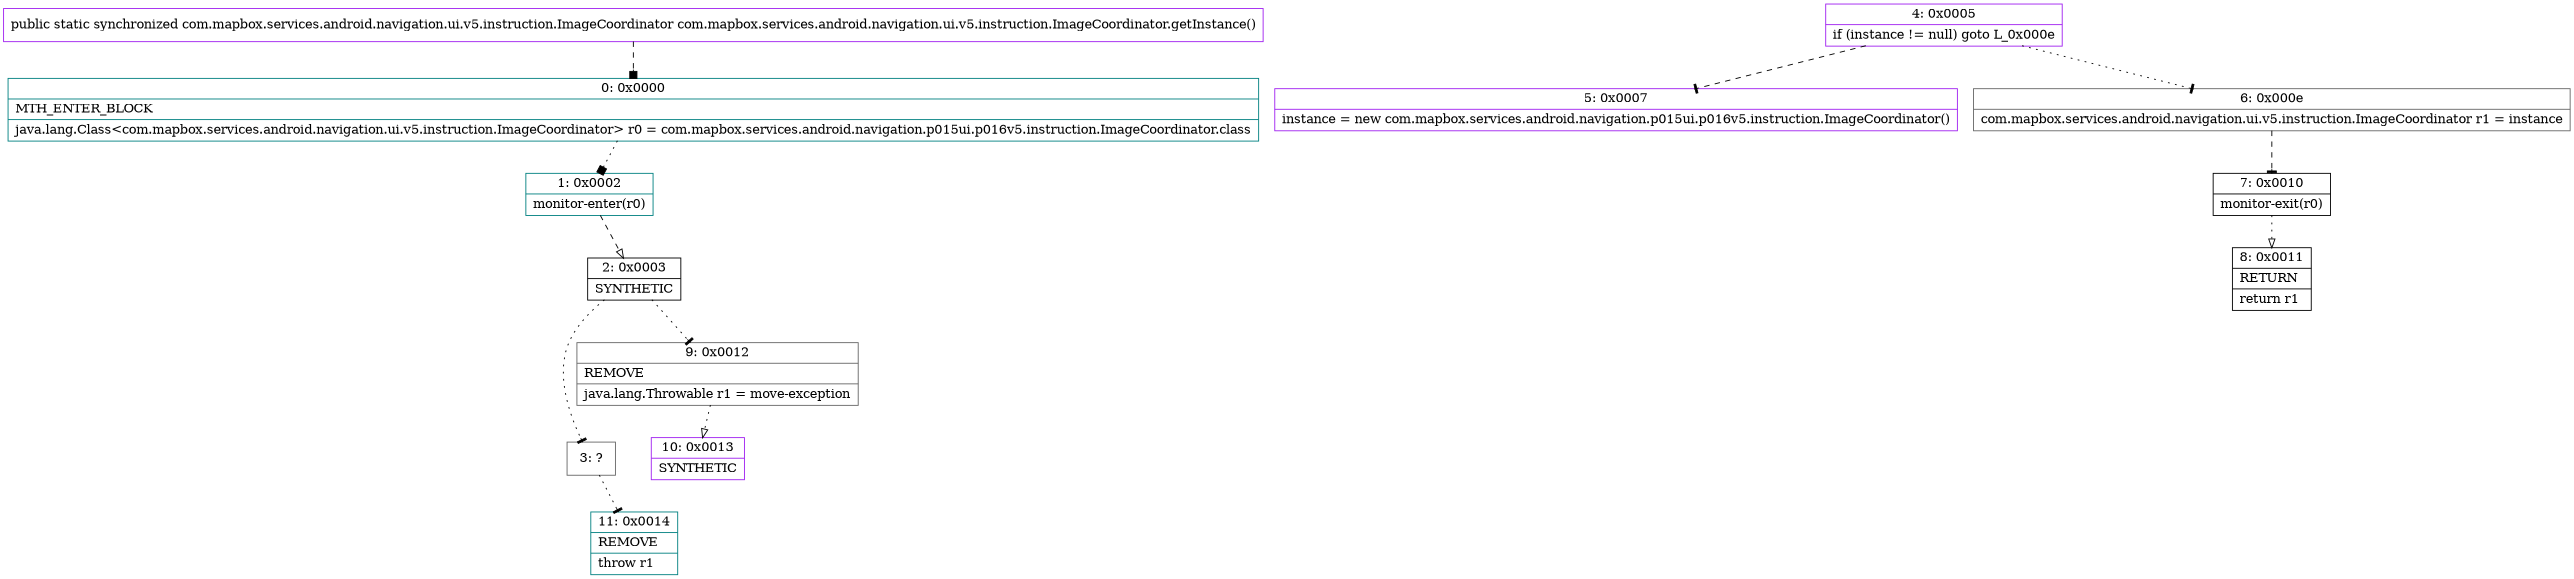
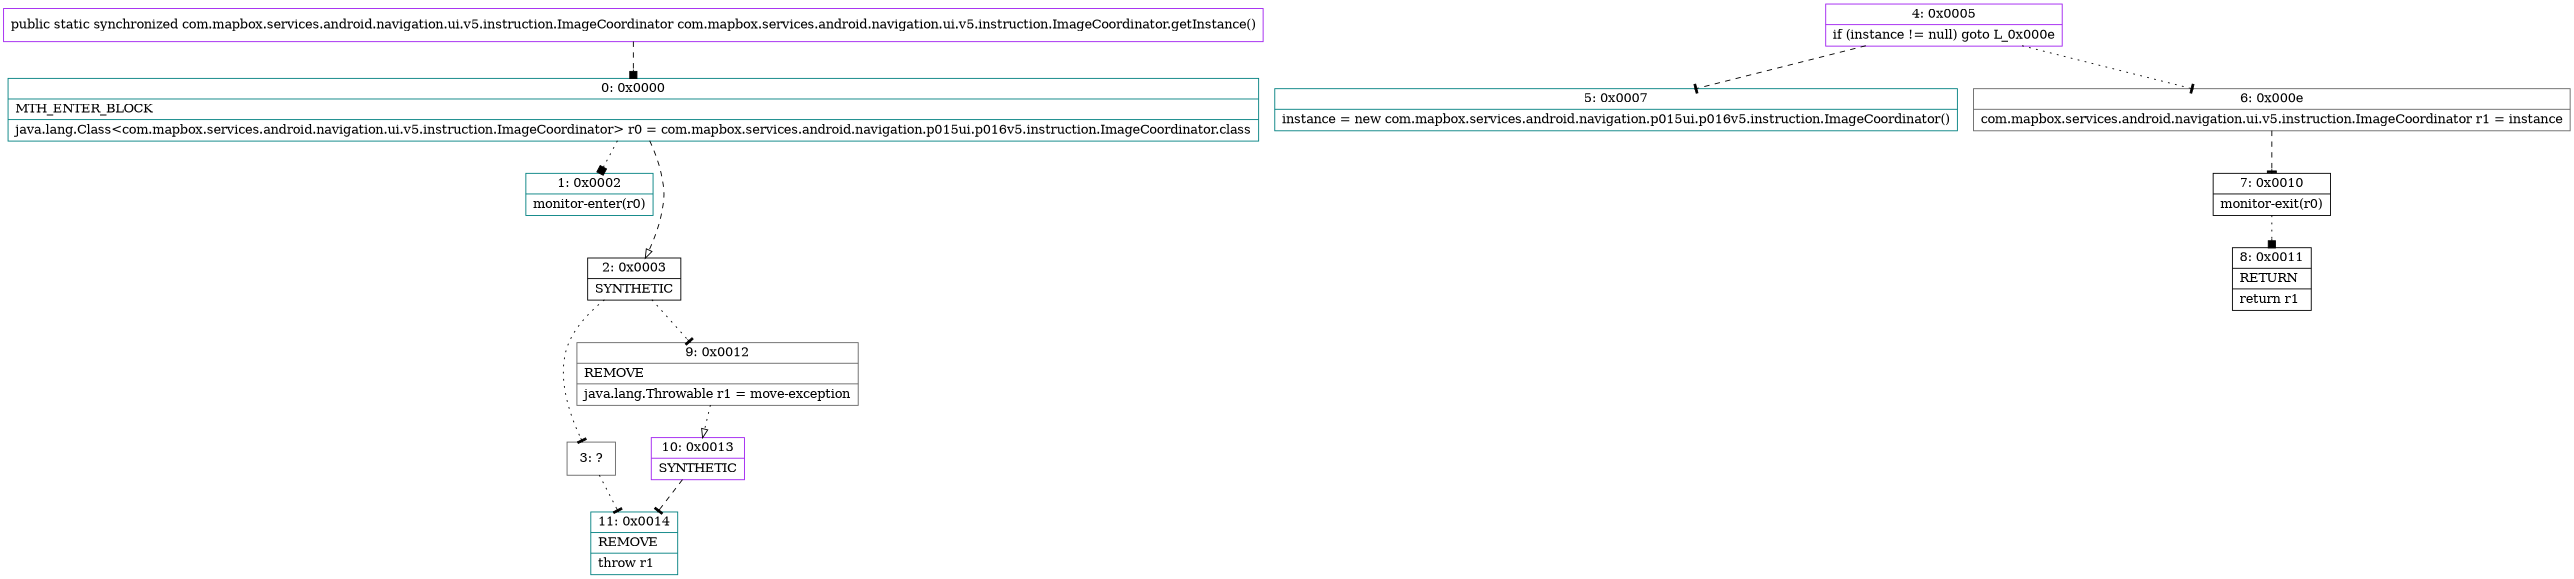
(1616, 110) -> (1616, 110)
(2272, 227) -> (2272, 227)
(610, 233) -> (664, 195)
none -> (671, 494)
